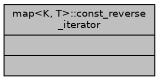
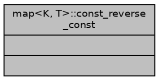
(79, 25) -> (79, 25)
